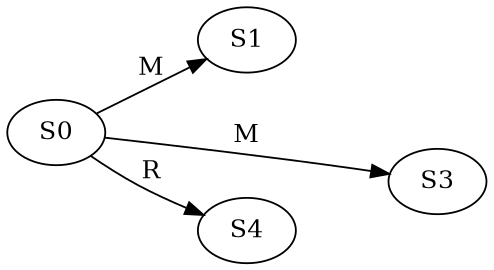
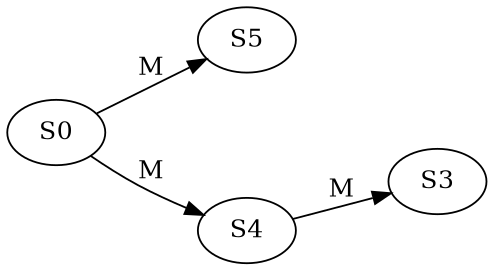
(247, 40) -> (247, 40)
(238, 153) -> (333, 208)
(152, 172) -> (152, 172)
